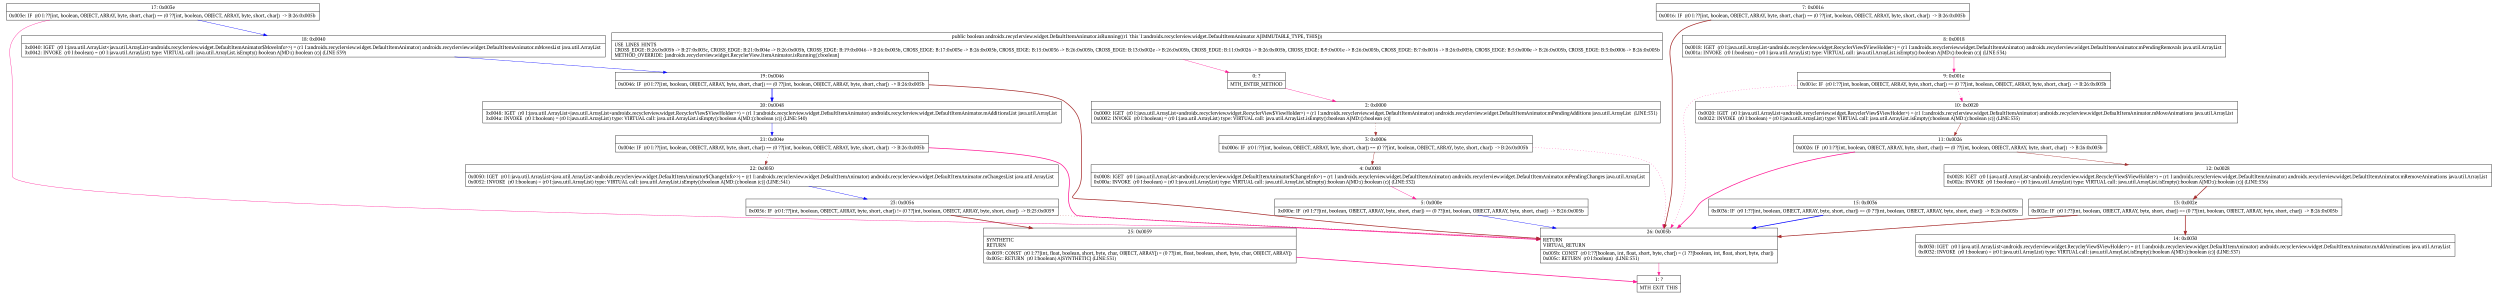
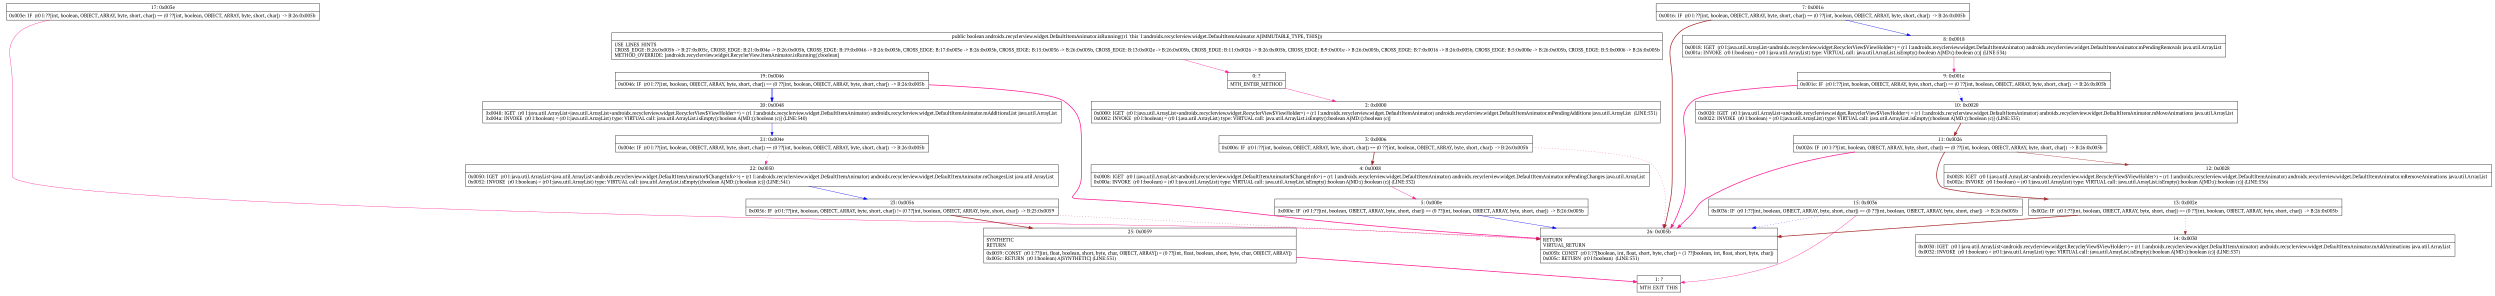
none -> (1876, 27)
(314, 46) -> none
(1959, 93) -> (1959, 93)
(1686, 110) -> (1686, 110)
(1376, 128) -> none
(1958, 128) -> (1958, 128)
(768, 157) -> (768, 157)
(1374, 157) -> (1374, 157)
(2202, 191) -> (1974, 193)
(1185, 206) -> (1185, 206)
(1070, 207) -> none
(1789, 221) -> (1789, 221)
(2185, 223) -> (2185, 223)
(1659, 268) -> (1777, 264)
